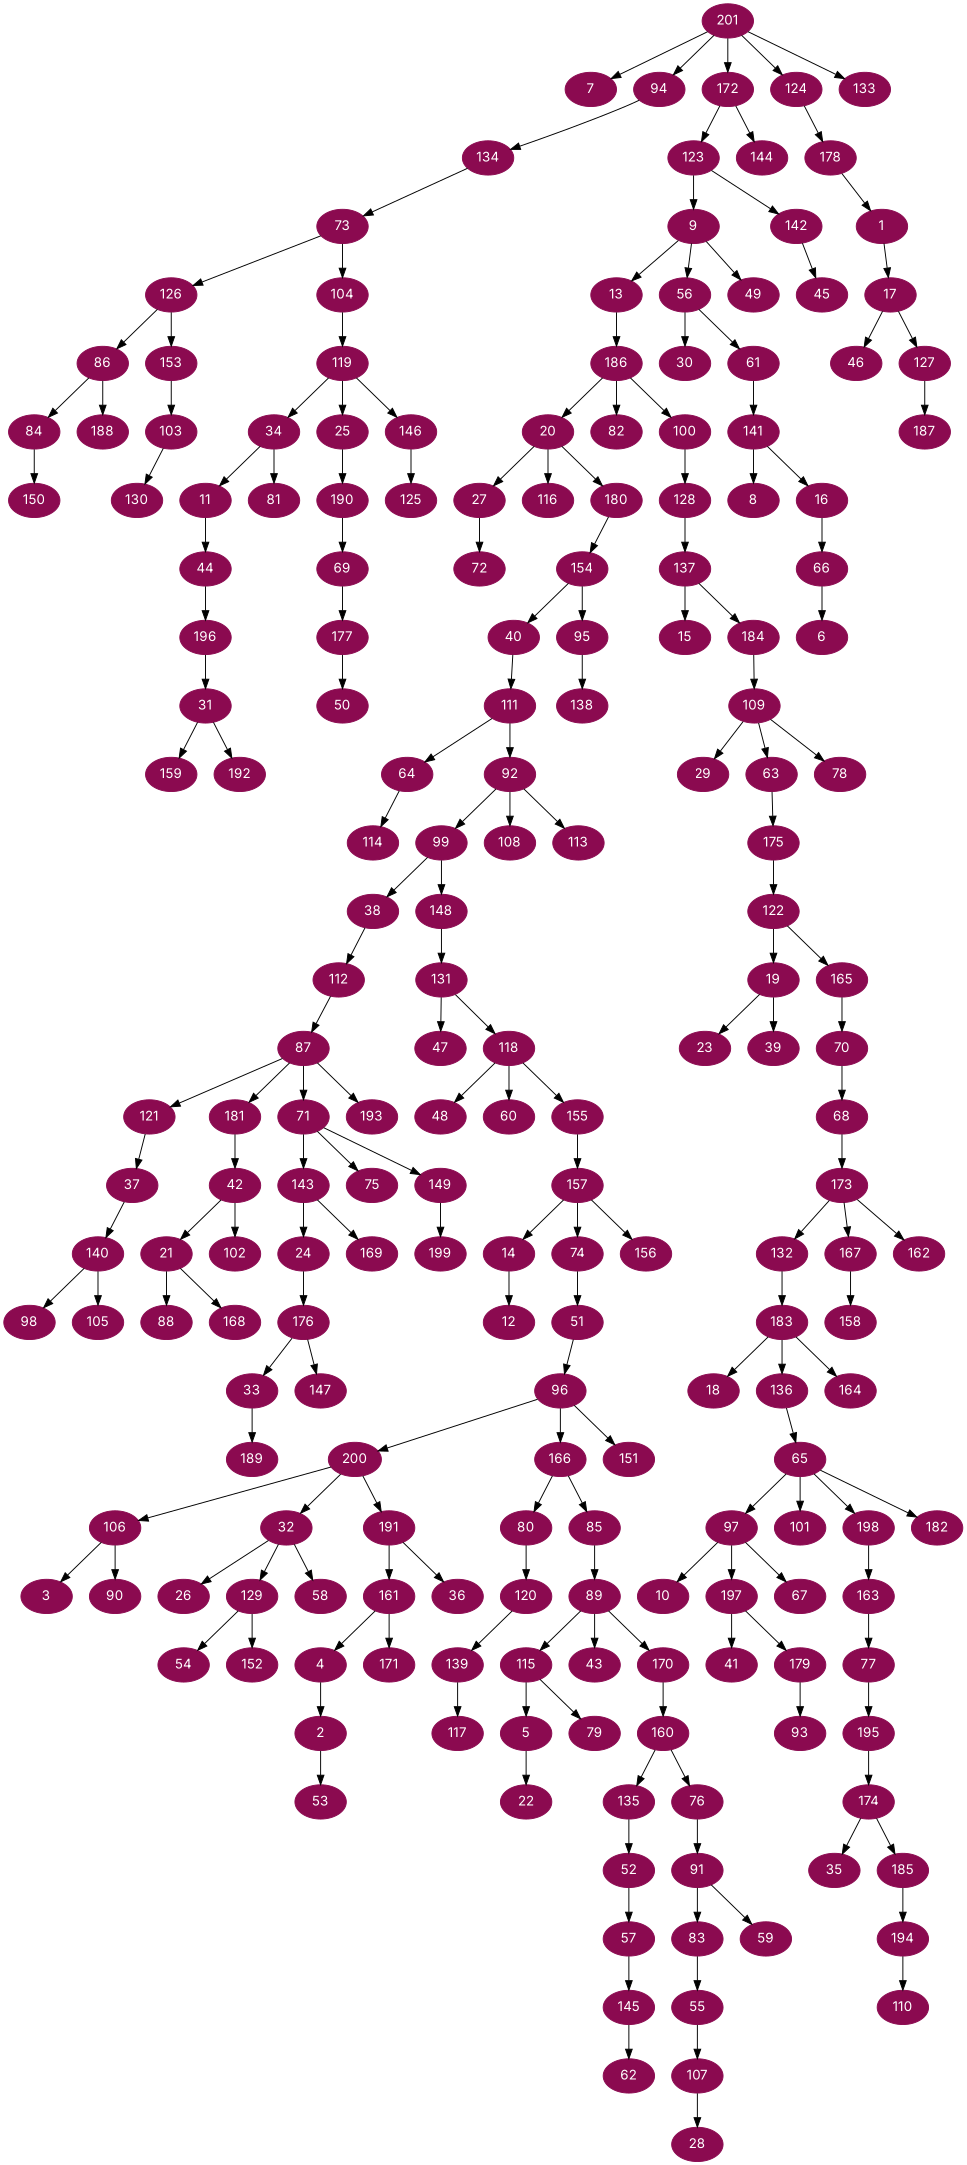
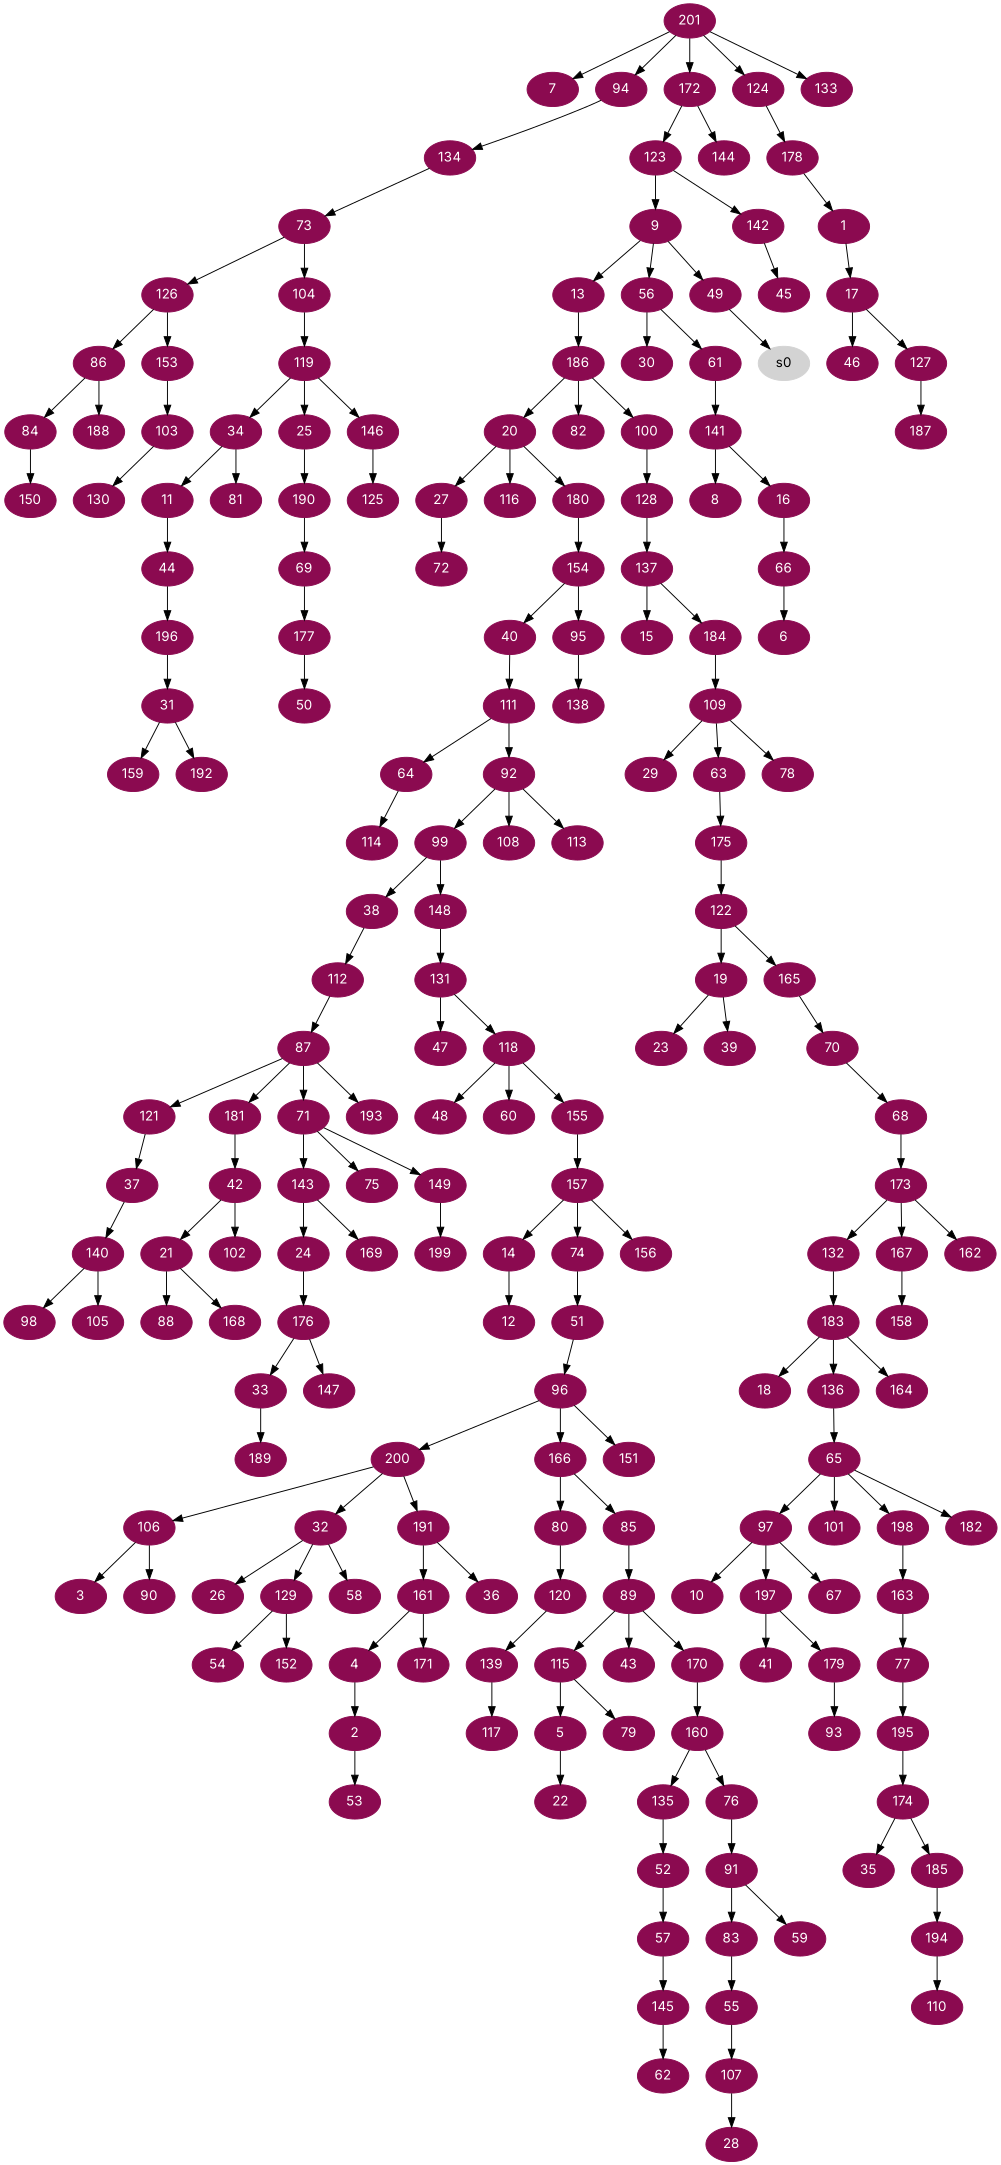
none -> (784, 363)
